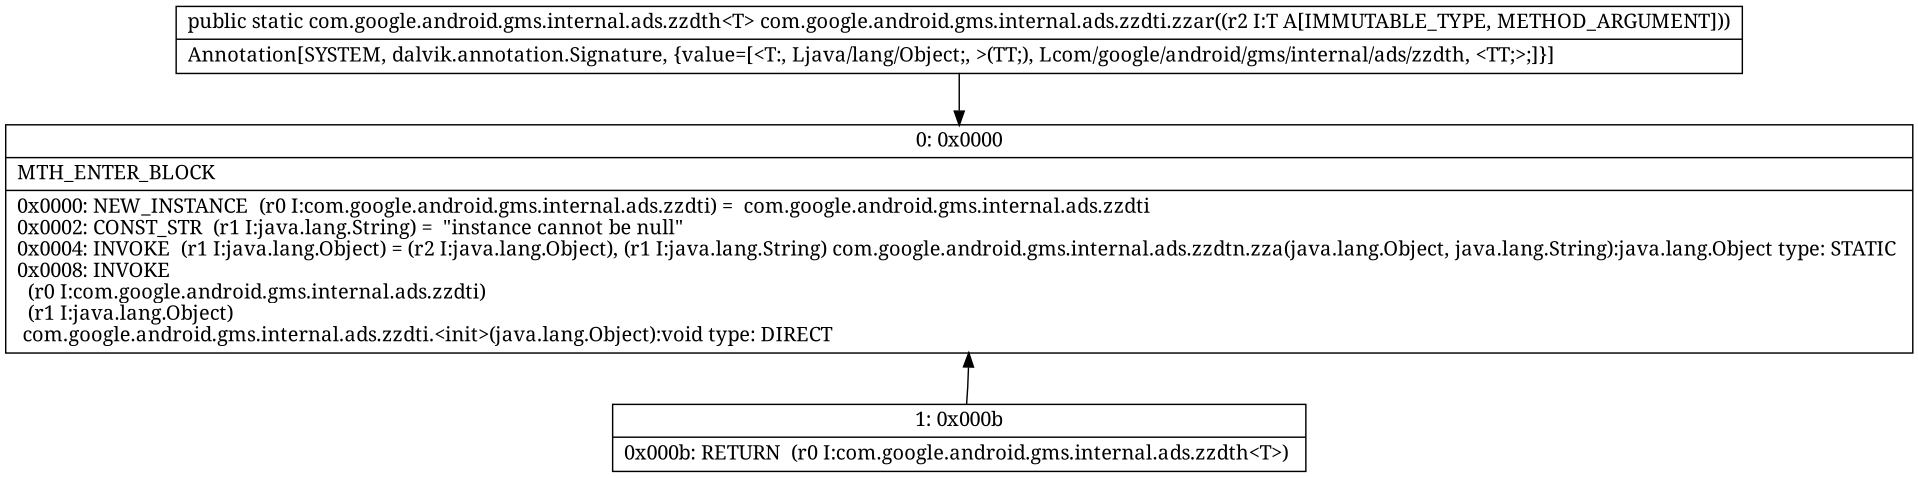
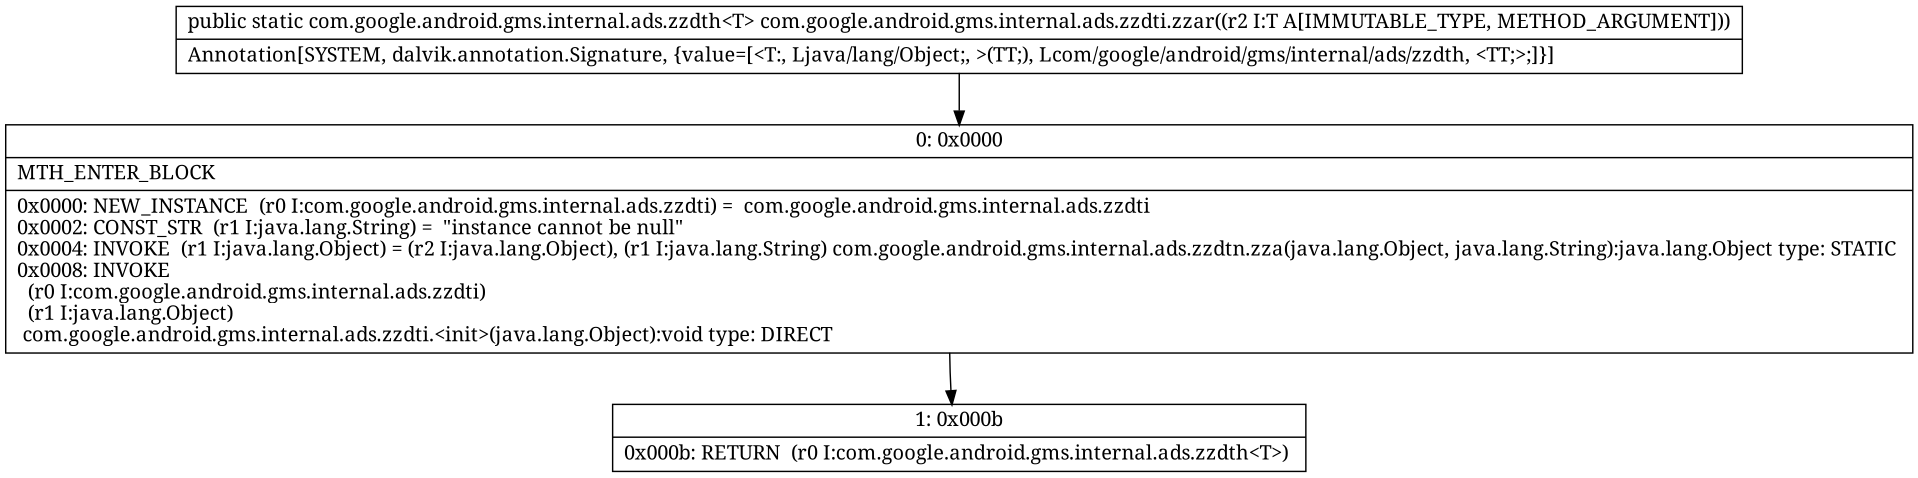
(968, 386) -> (950, 372)
